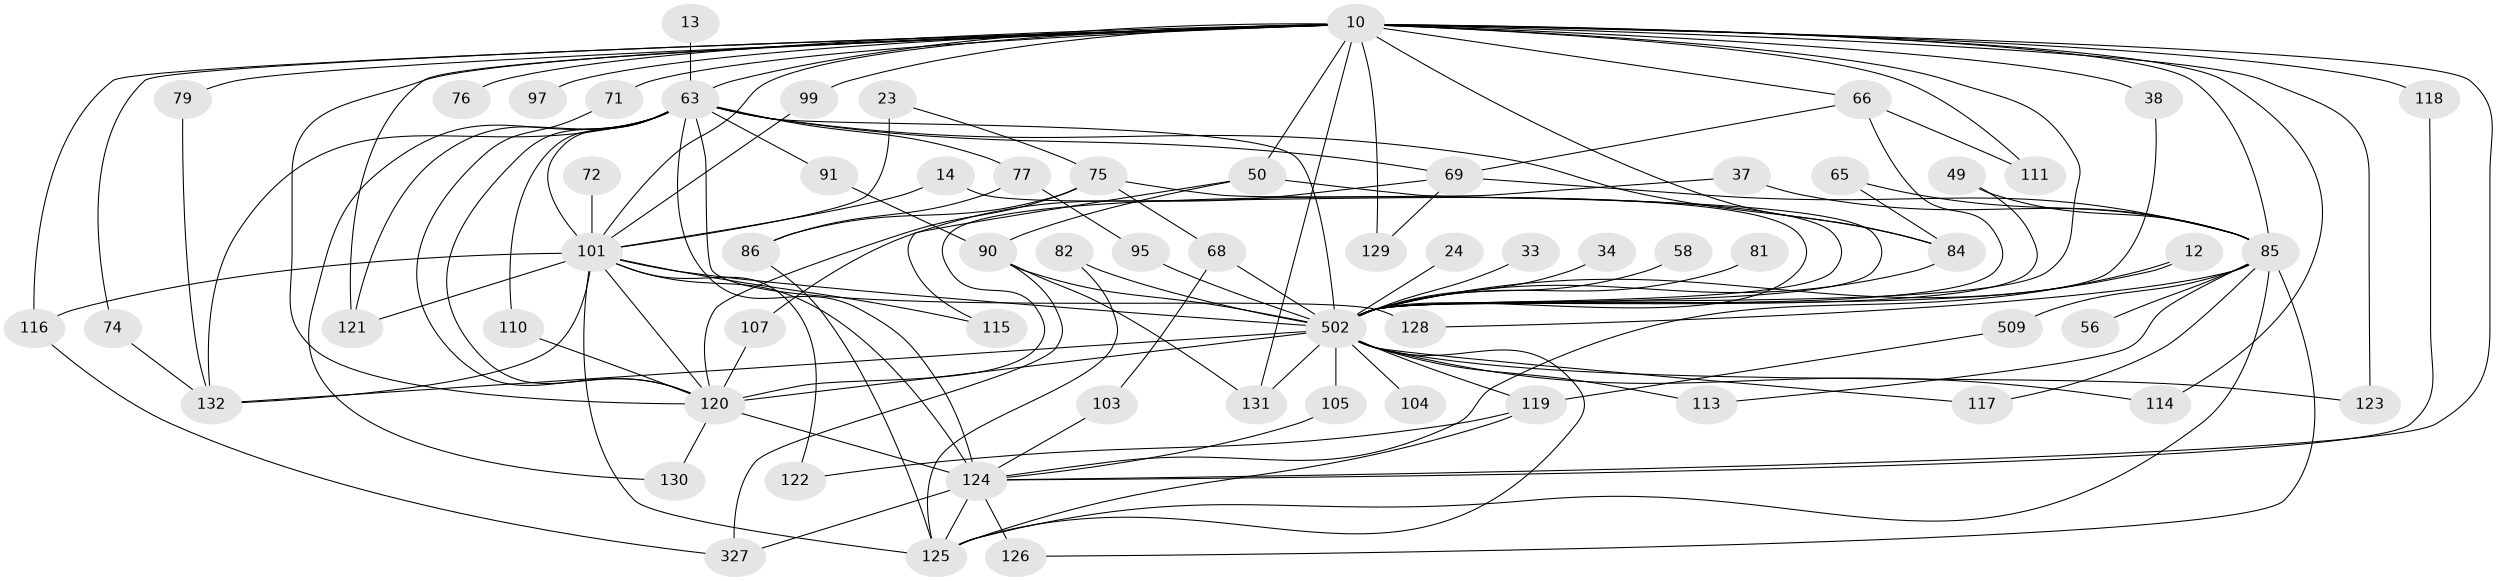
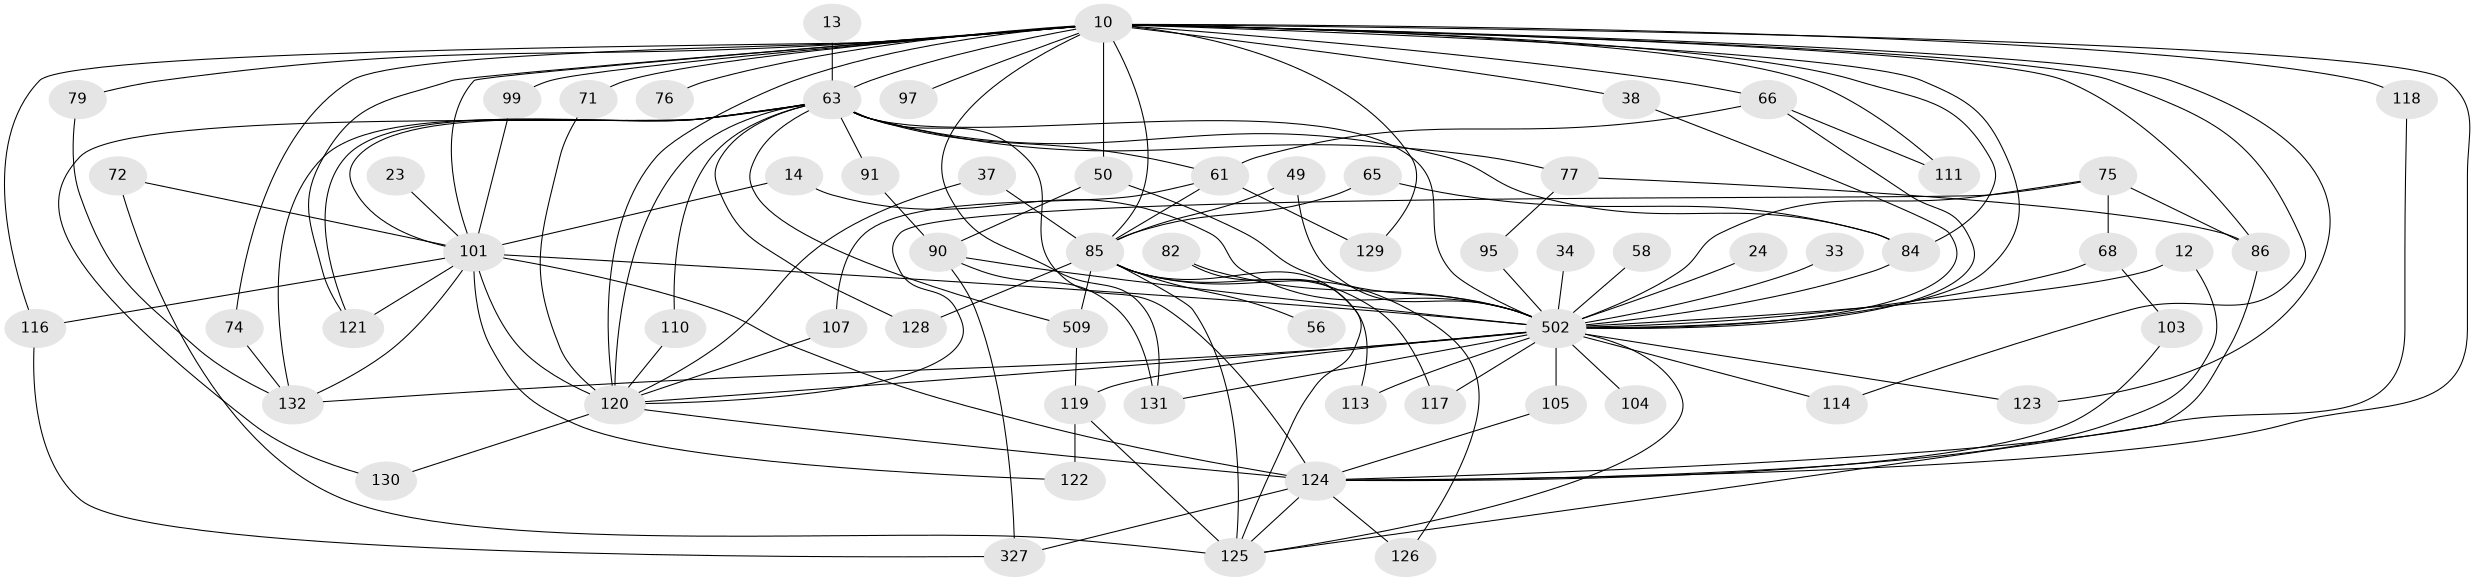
none -> (1721, 45)
(1036, 148) -> none
(1455, 176) -> (1220, 176)
(1760, 252) -> none
none -> (843, 253)
(997, 329) -> none
(651, 508) -> (580, 533)
